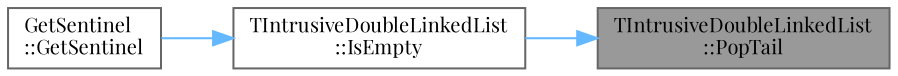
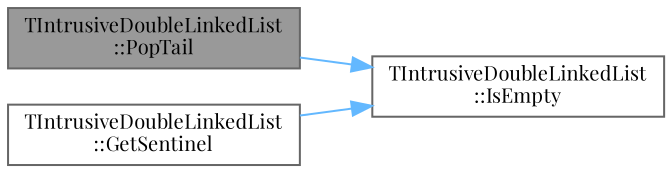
(85, 38) -> (154, 135)
(551, 38) -> (326, 61)
